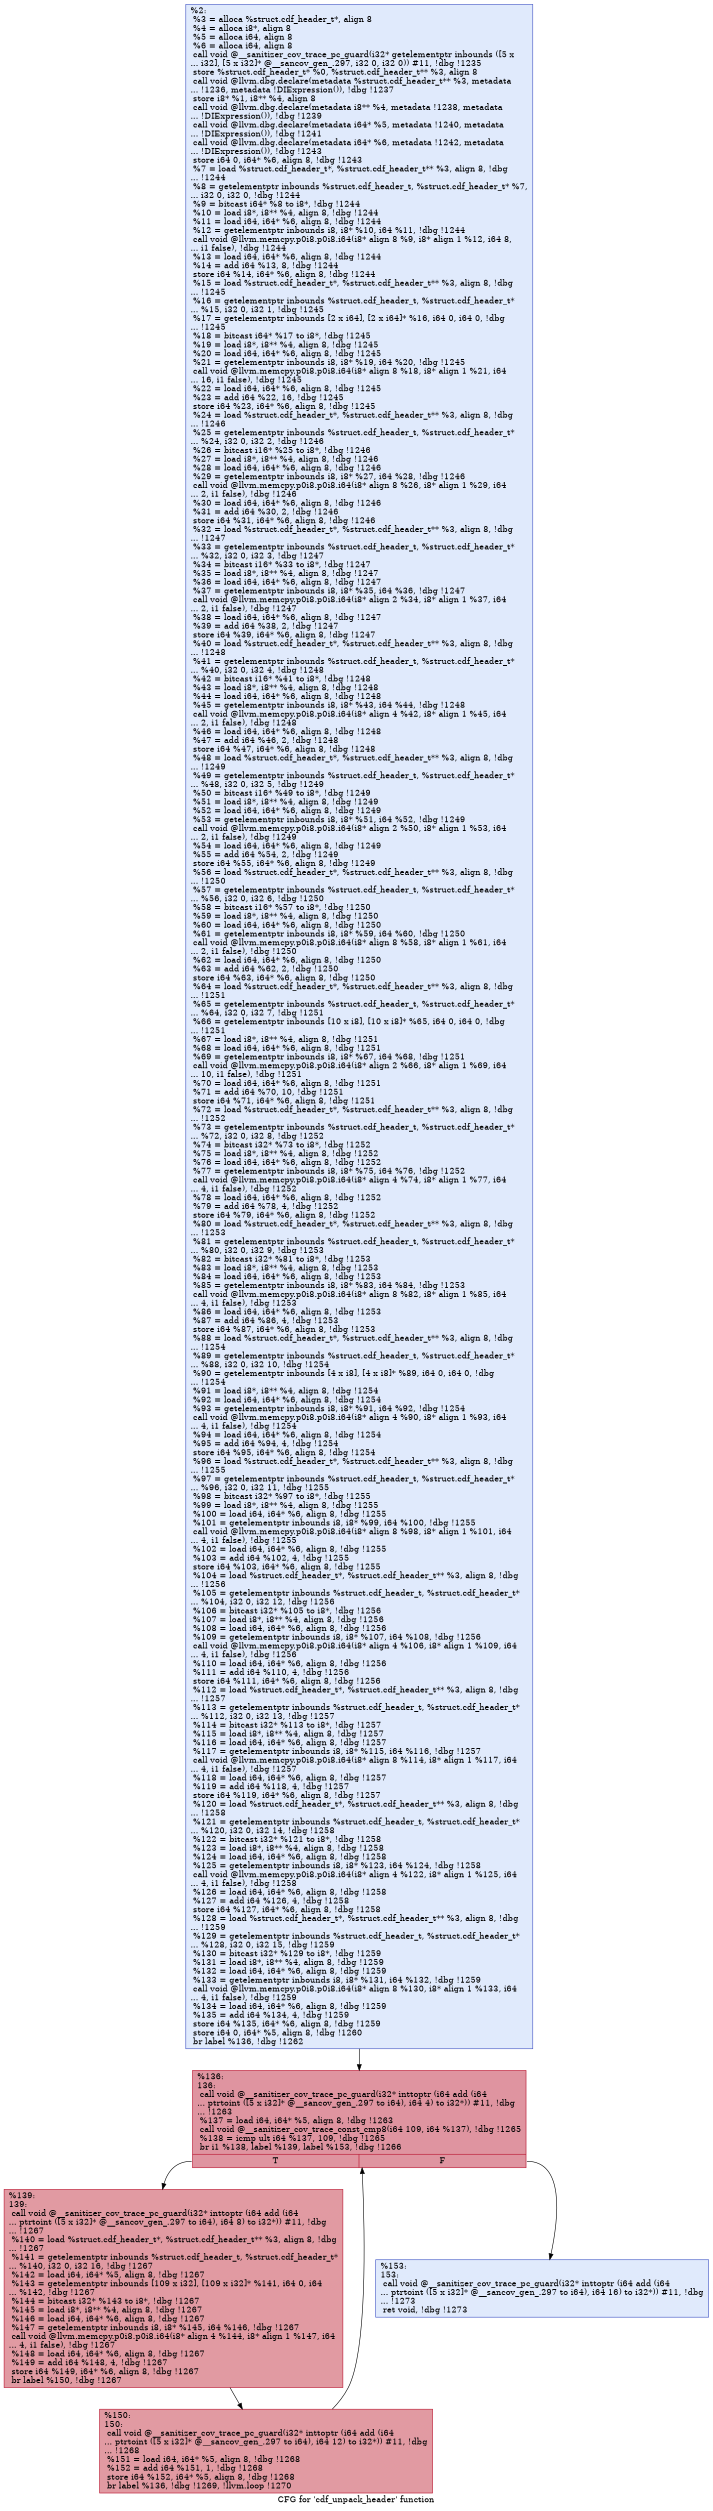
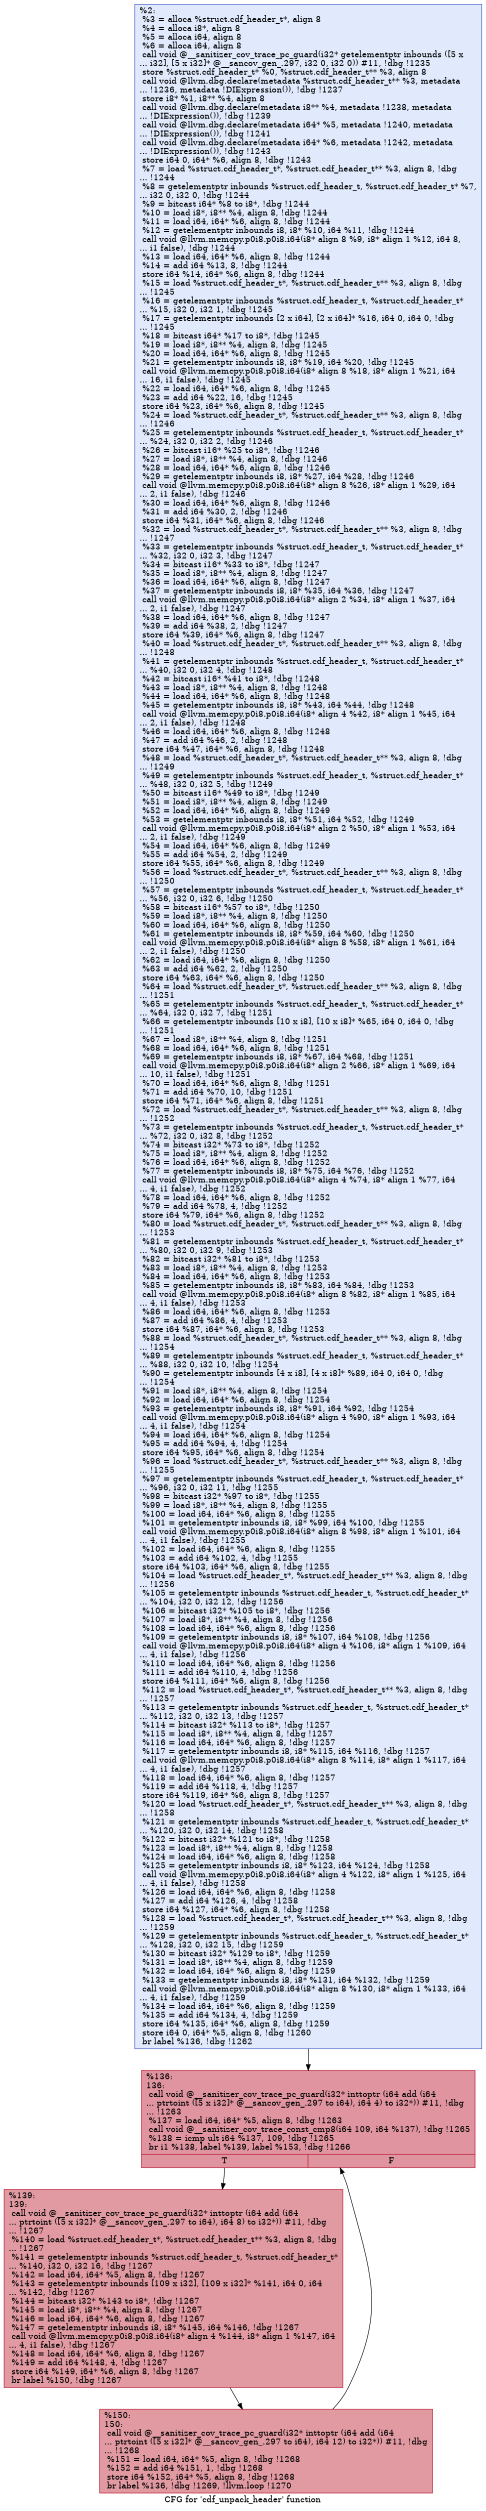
(542, 2288) -> none
